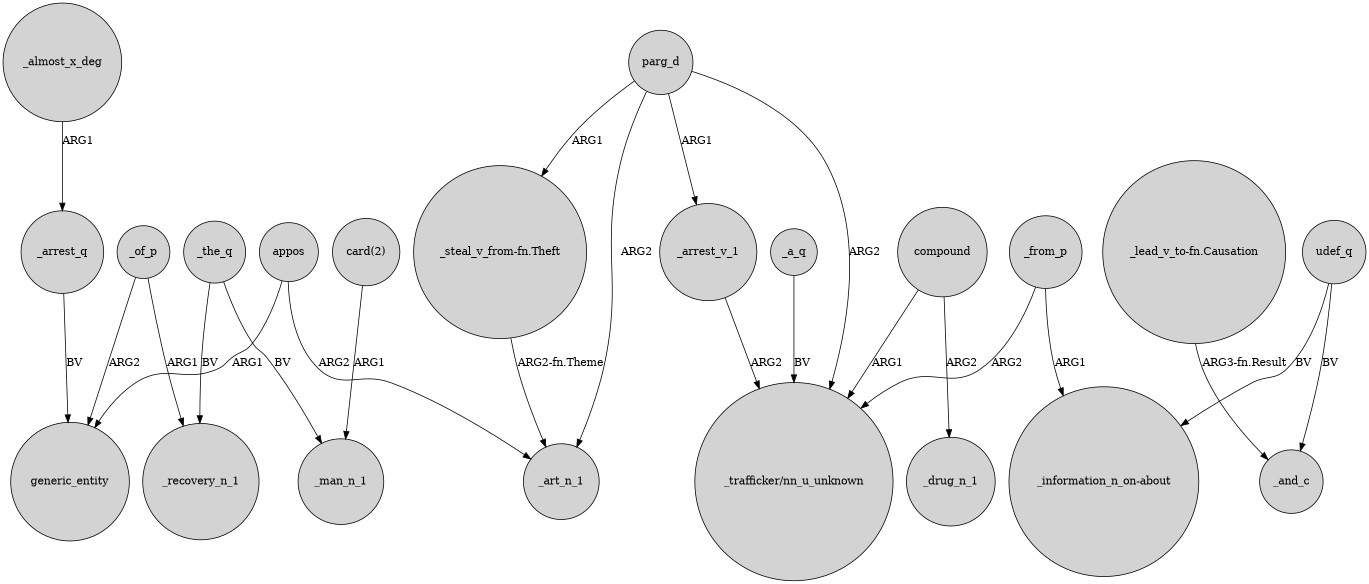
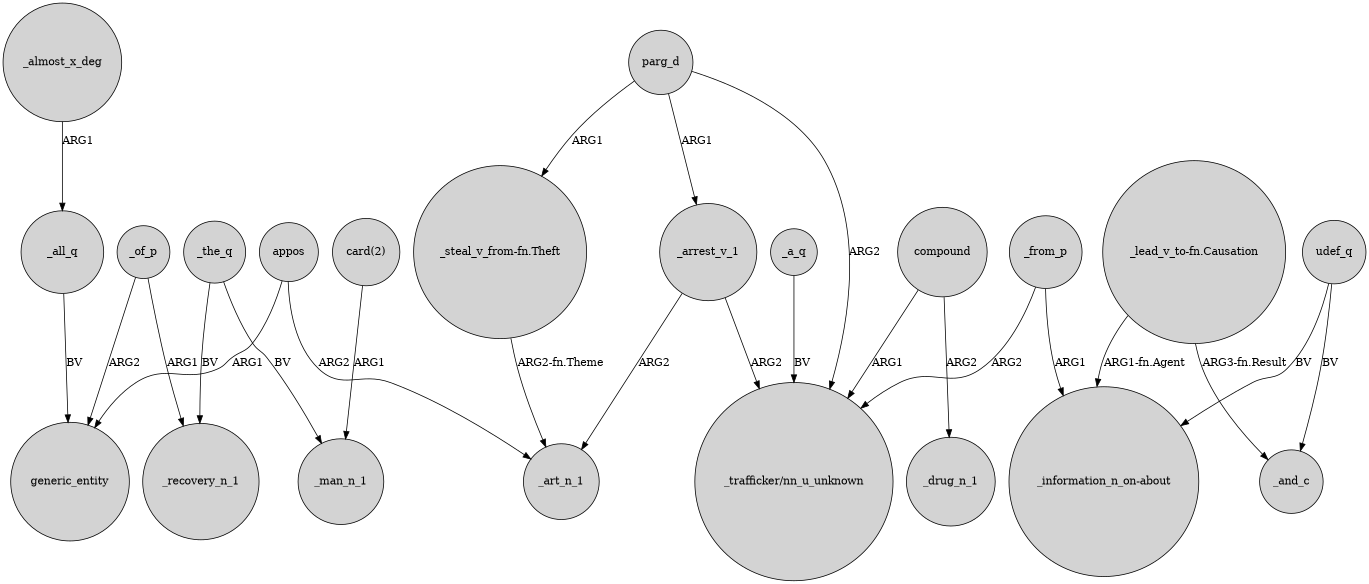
(62, 252) -> (62, 252)
(612, 265) -> (634, 368)
none -> (1109, 345)
